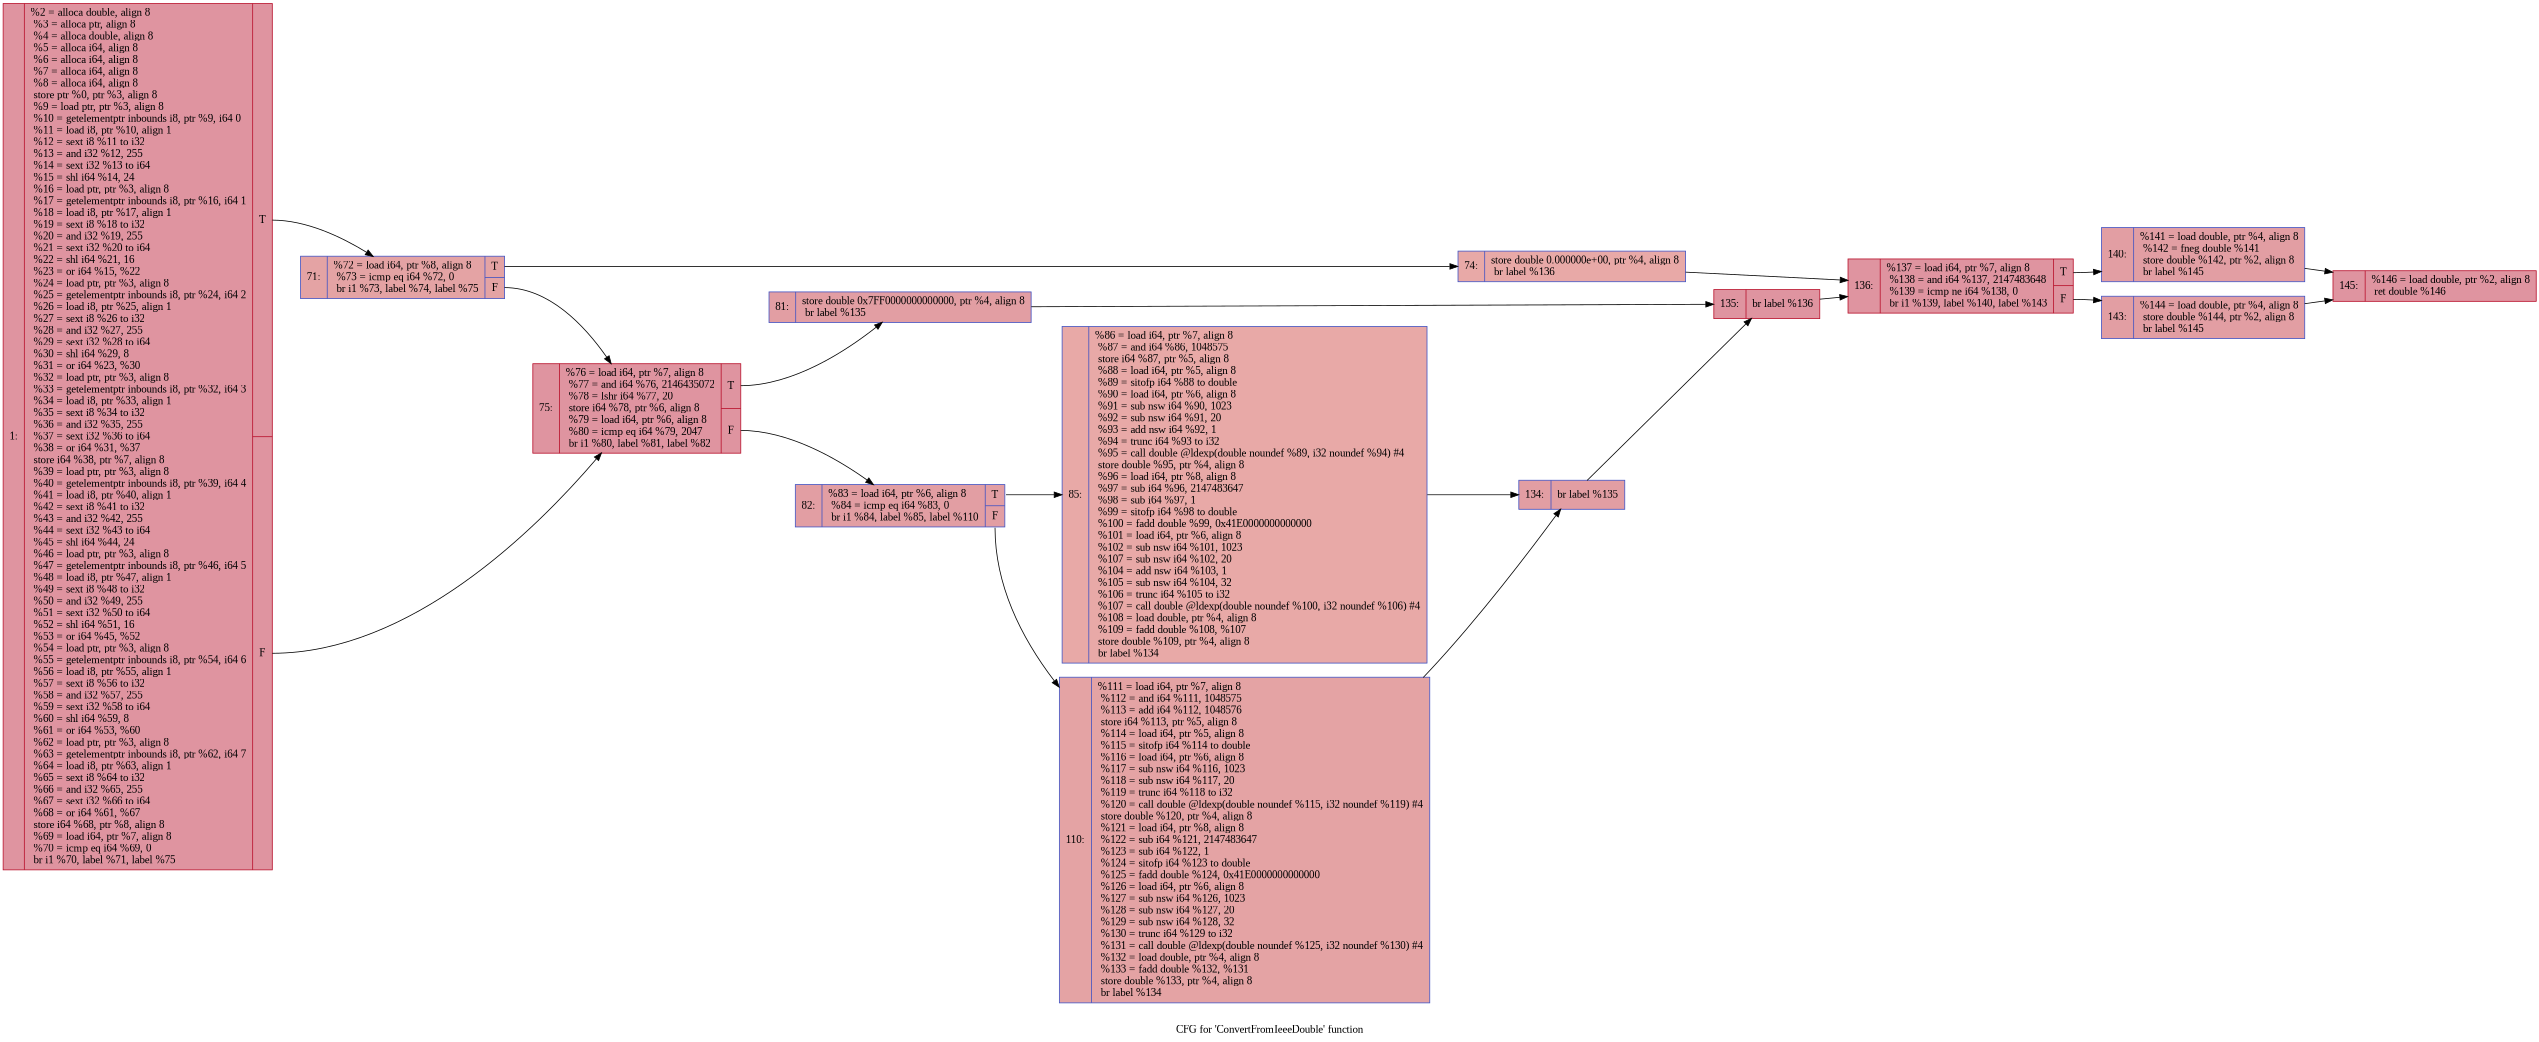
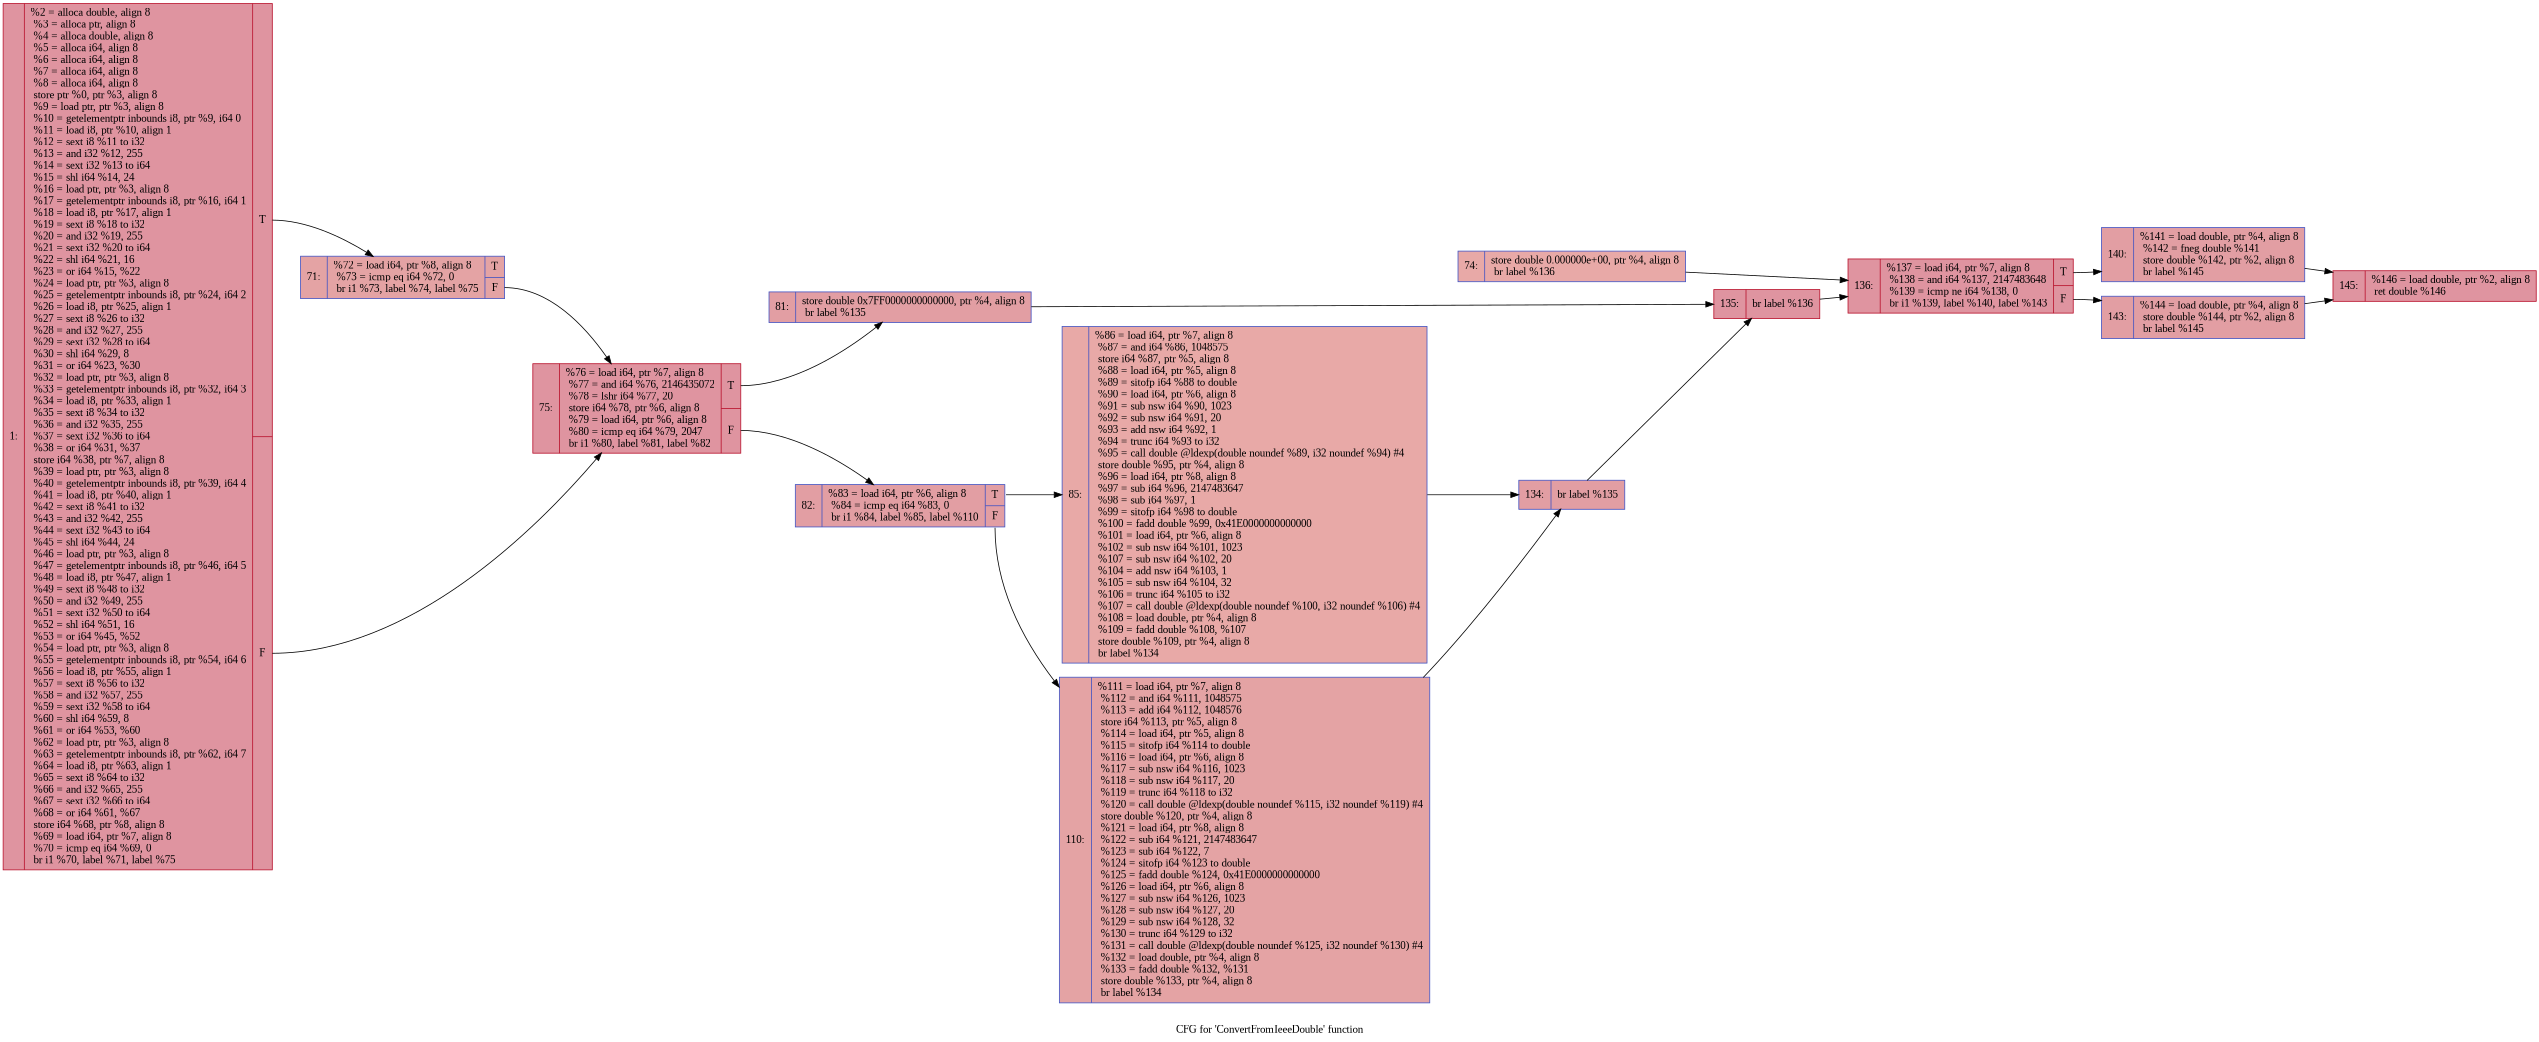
(977, 266) -> none
(1154, 851) -> (1154, 851)
